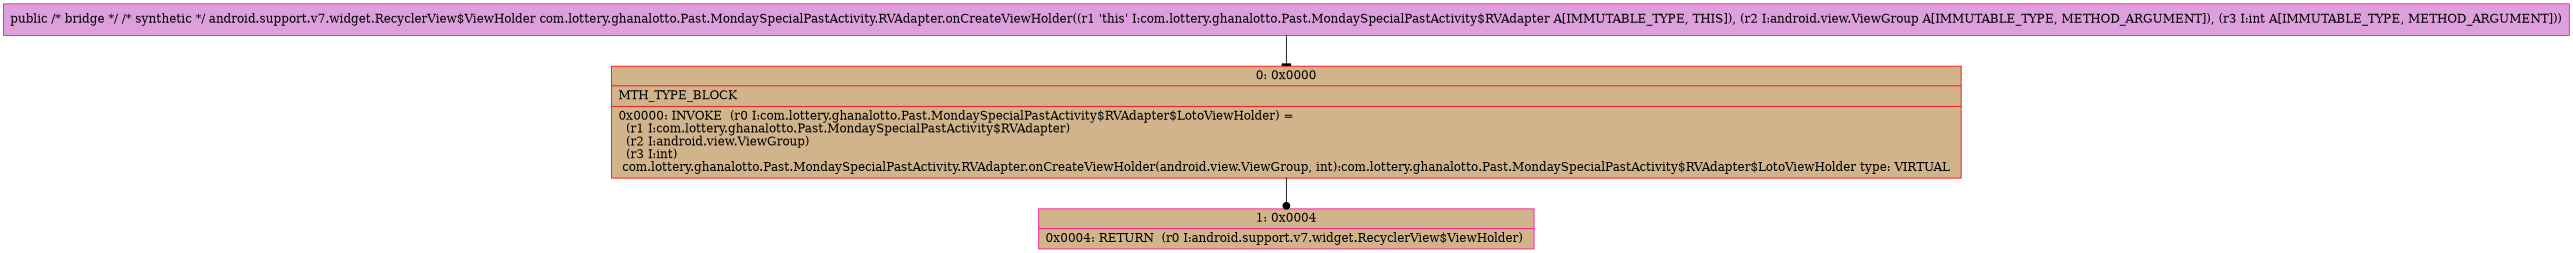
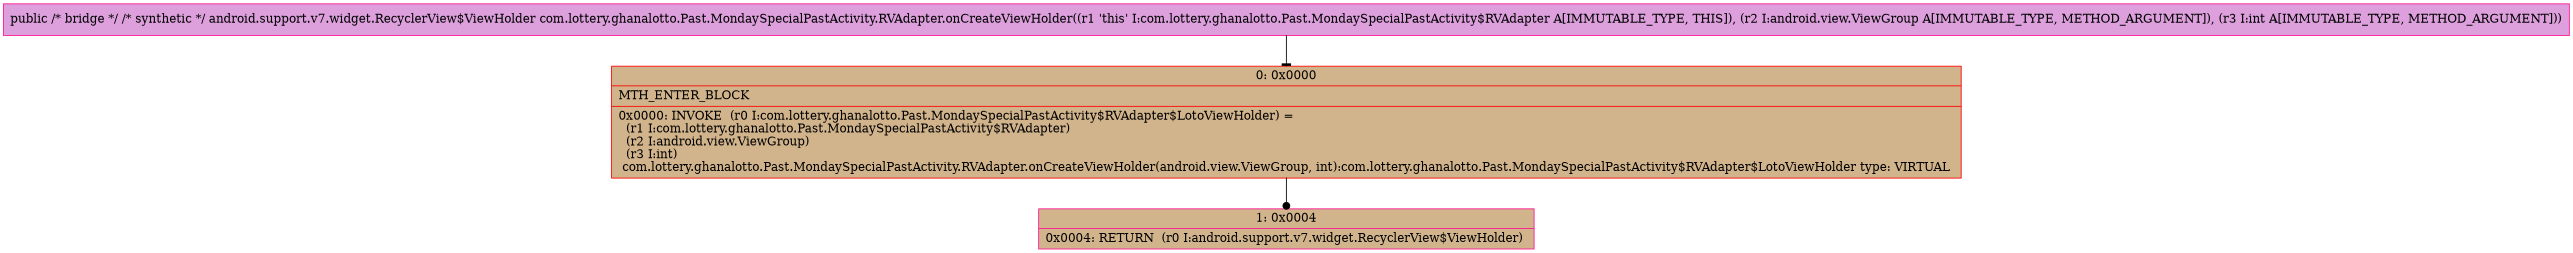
(678, 96) -> (684, 96)
